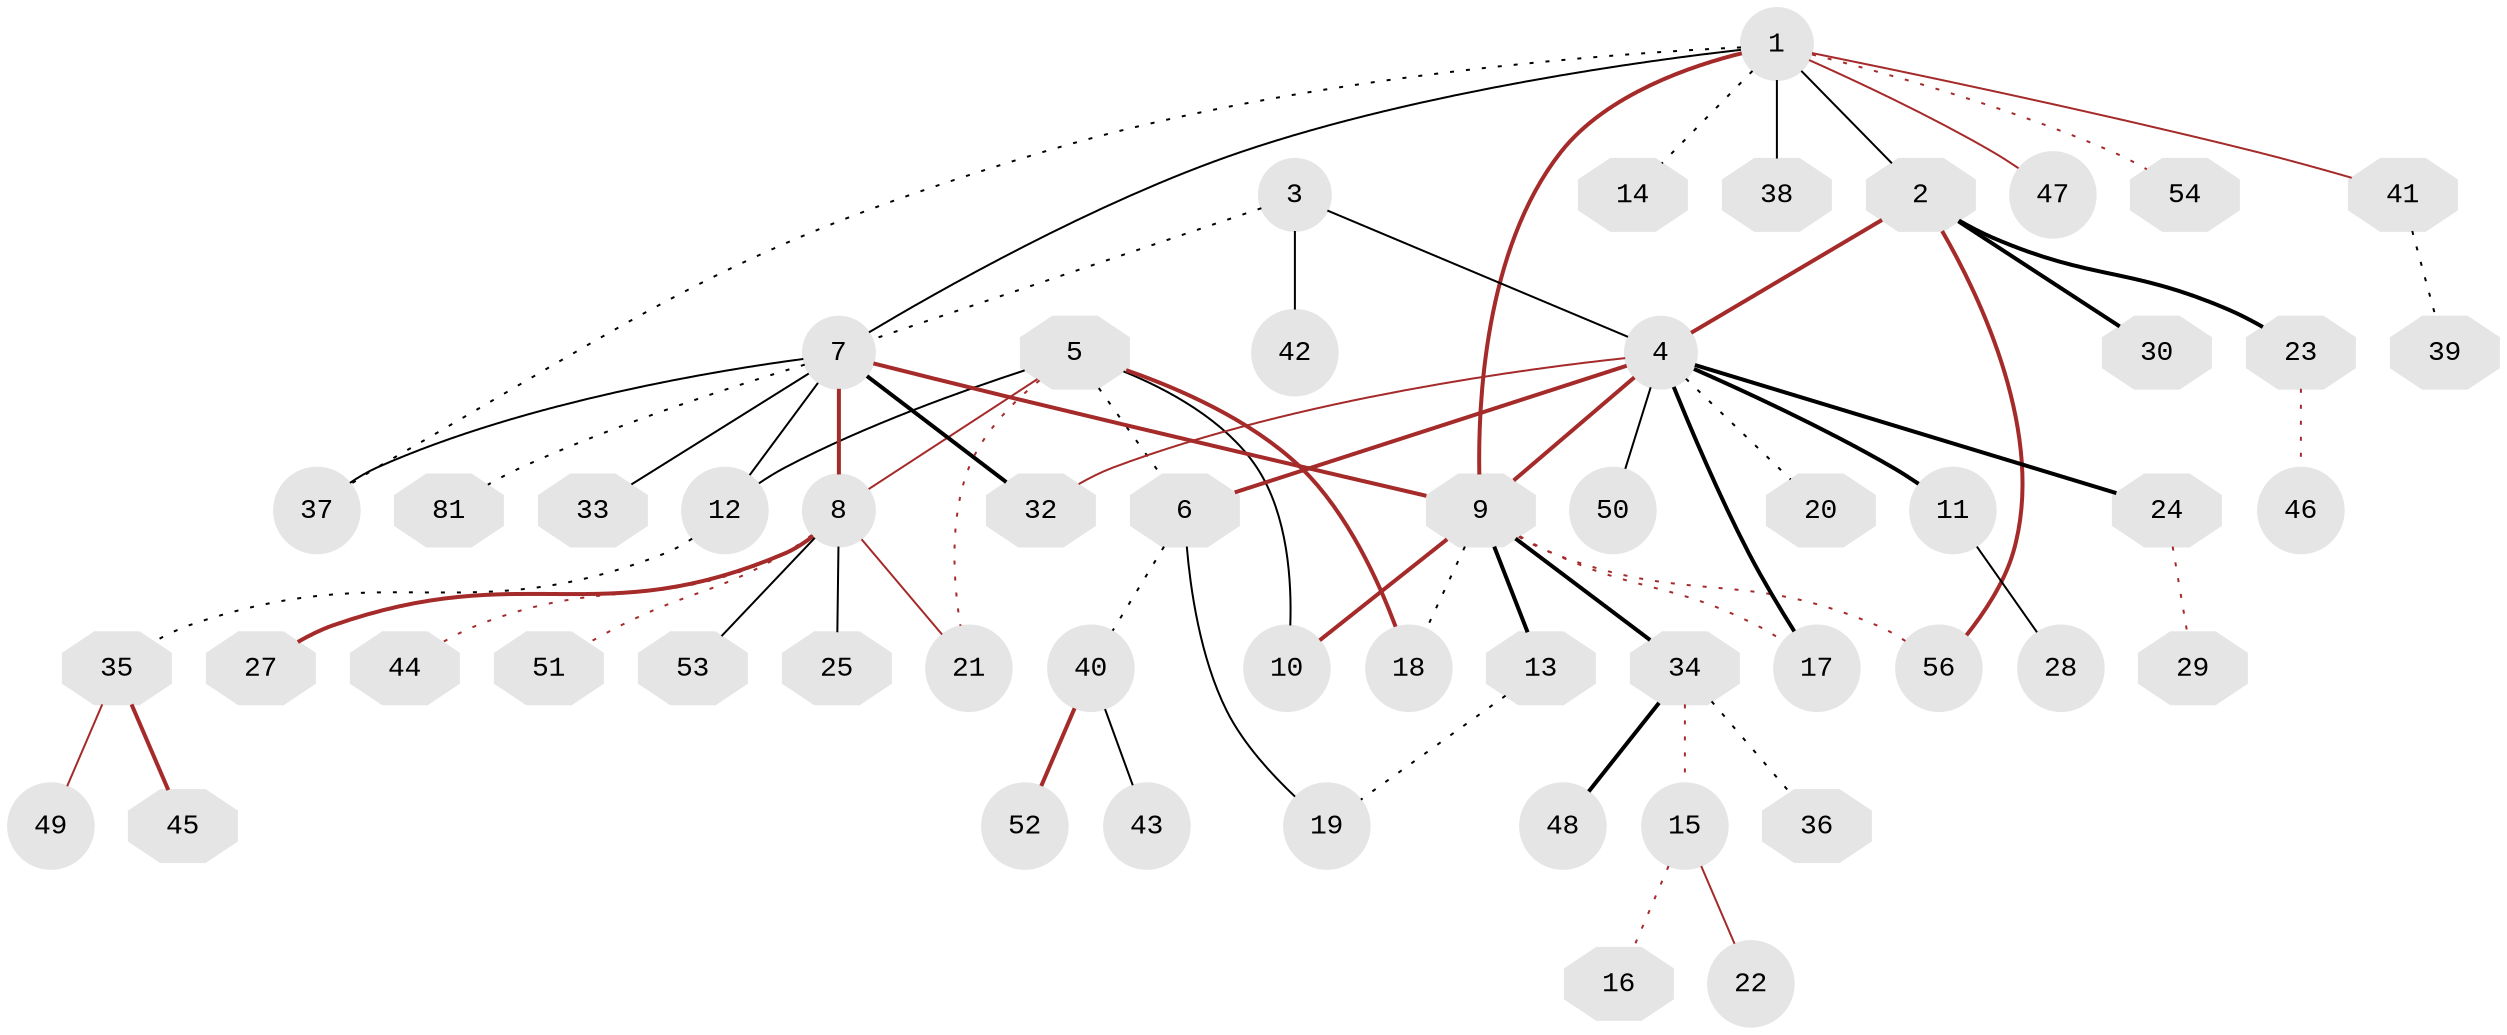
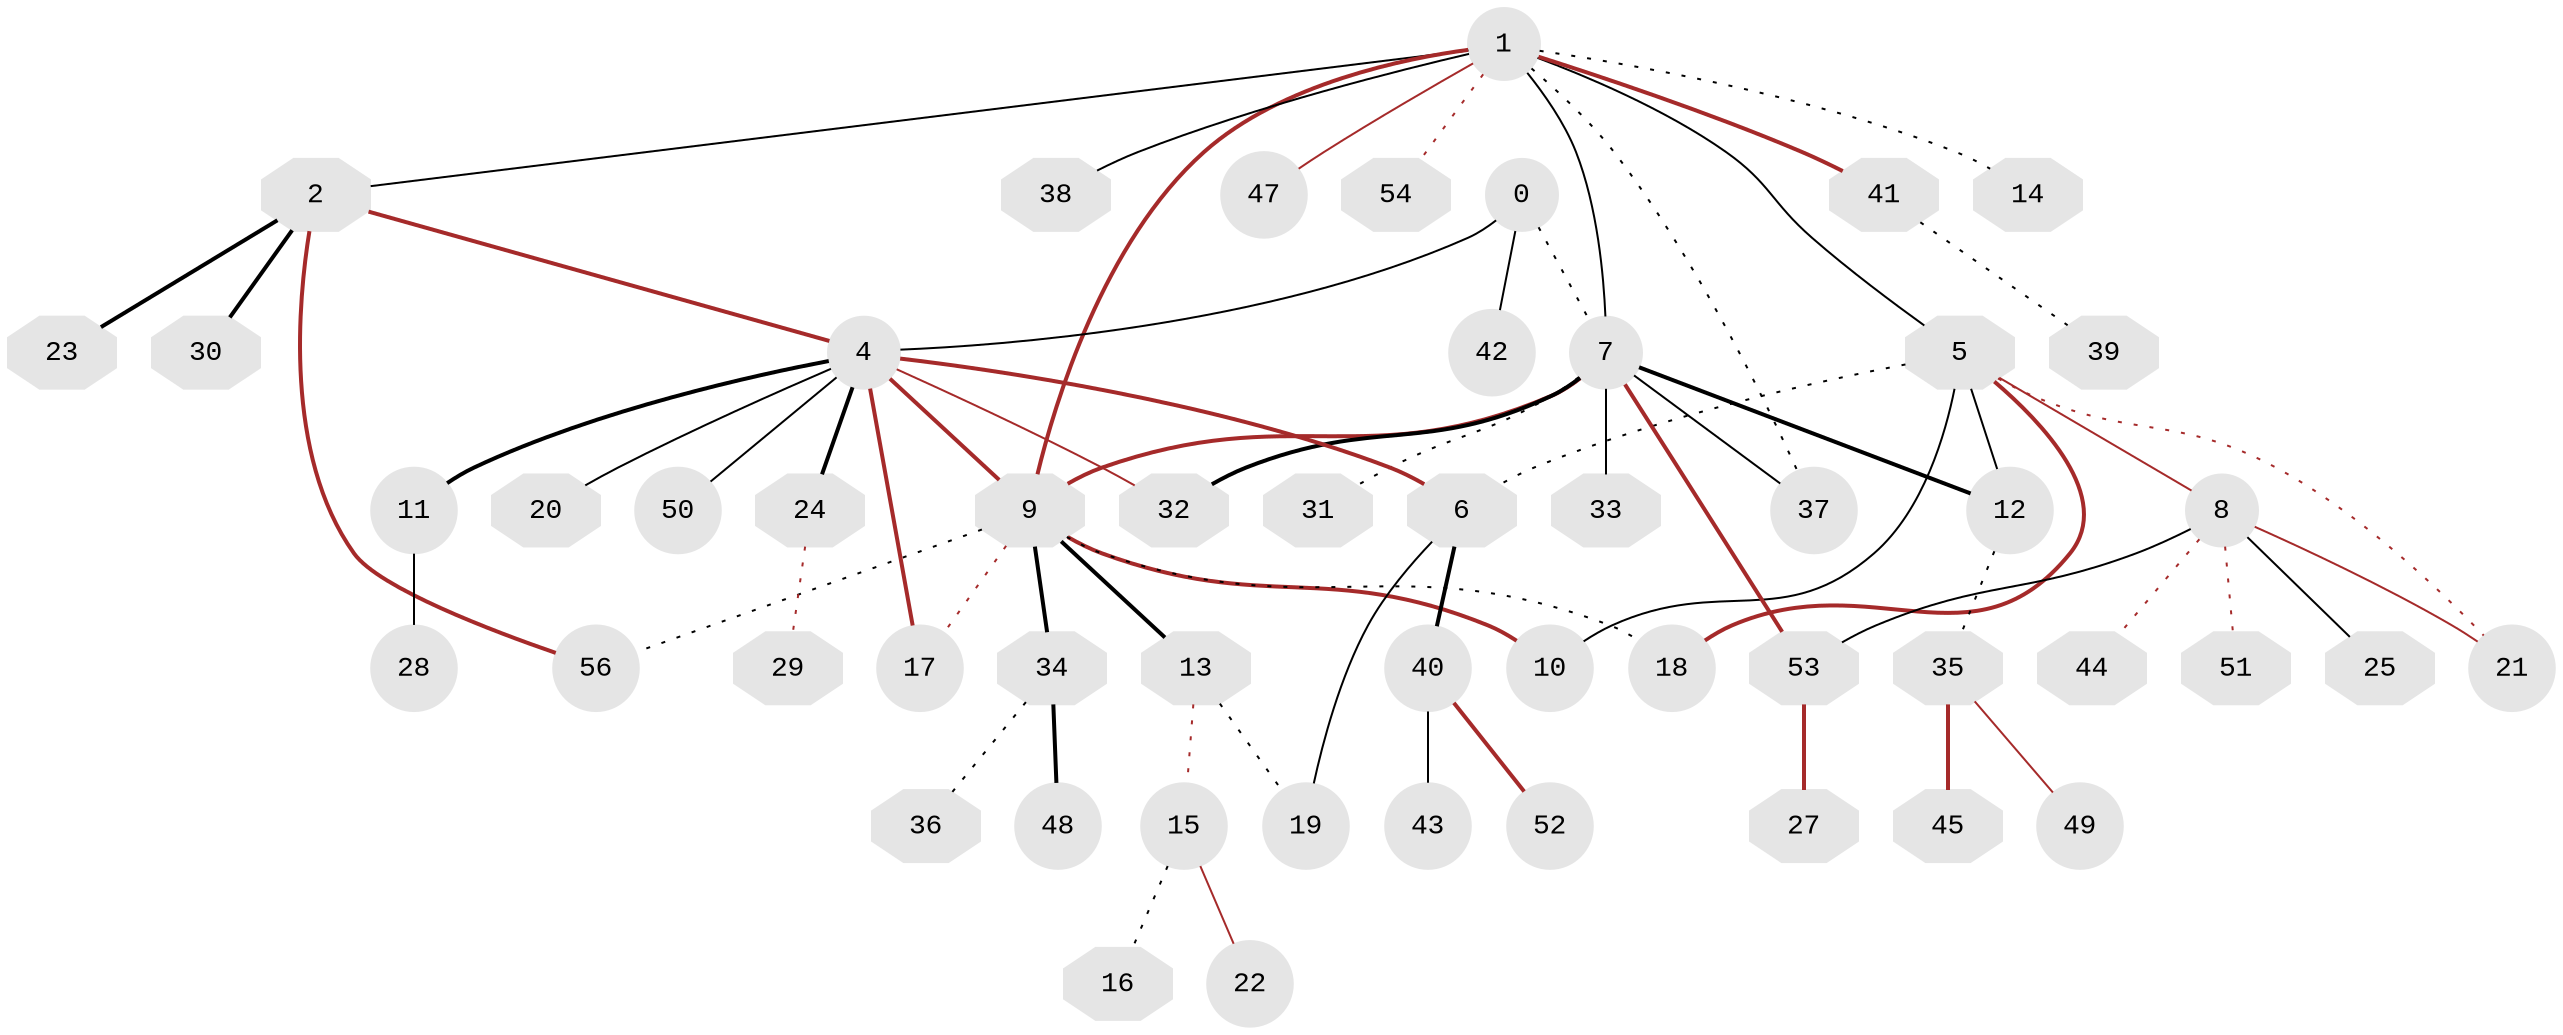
(2083, 111) -> (1692, 109)
none -> (1747, 169)
(1295, 195) -> (1522, 195)
(839, 427) -> (1704, 508)
(784, 429) -> (1805, 430)
(1738, 429) -> (707, 424)
(449, 510) -> (1318, 510)
(2301, 510) -> none
(1728, 512) -> (891, 507)
(1713, 587) -> (818, 588)
(1138, 589) -> (1448, 576)
(557, 594) -> (1804, 747)
(1685, 744) -> (1190, 744)
(1651, 907) -> (1150, 907)
